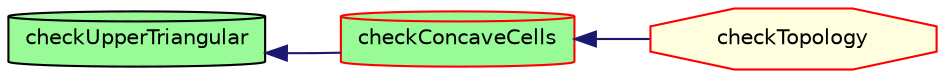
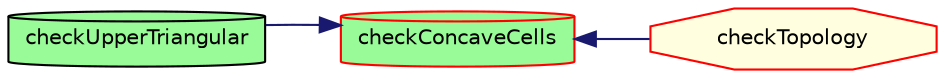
(314, 53) -> (293, 25)
